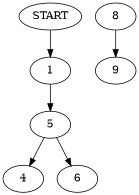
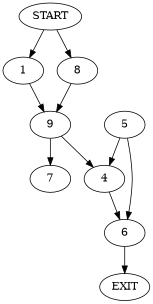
none -> (62, 40)
(50, 94) -> (35, 94)
none -> (75, 149)
none -> (50, 179)
none -> (113, 202)
none -> (125, 287)
